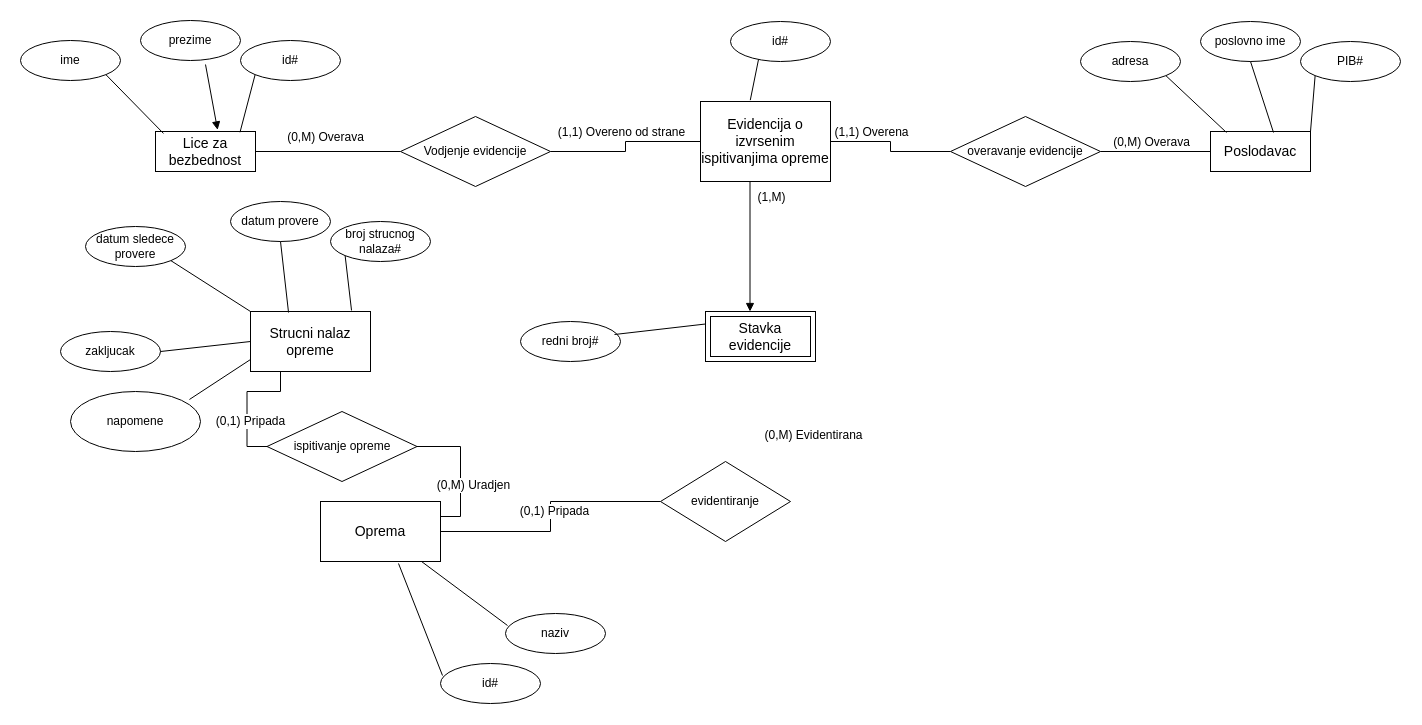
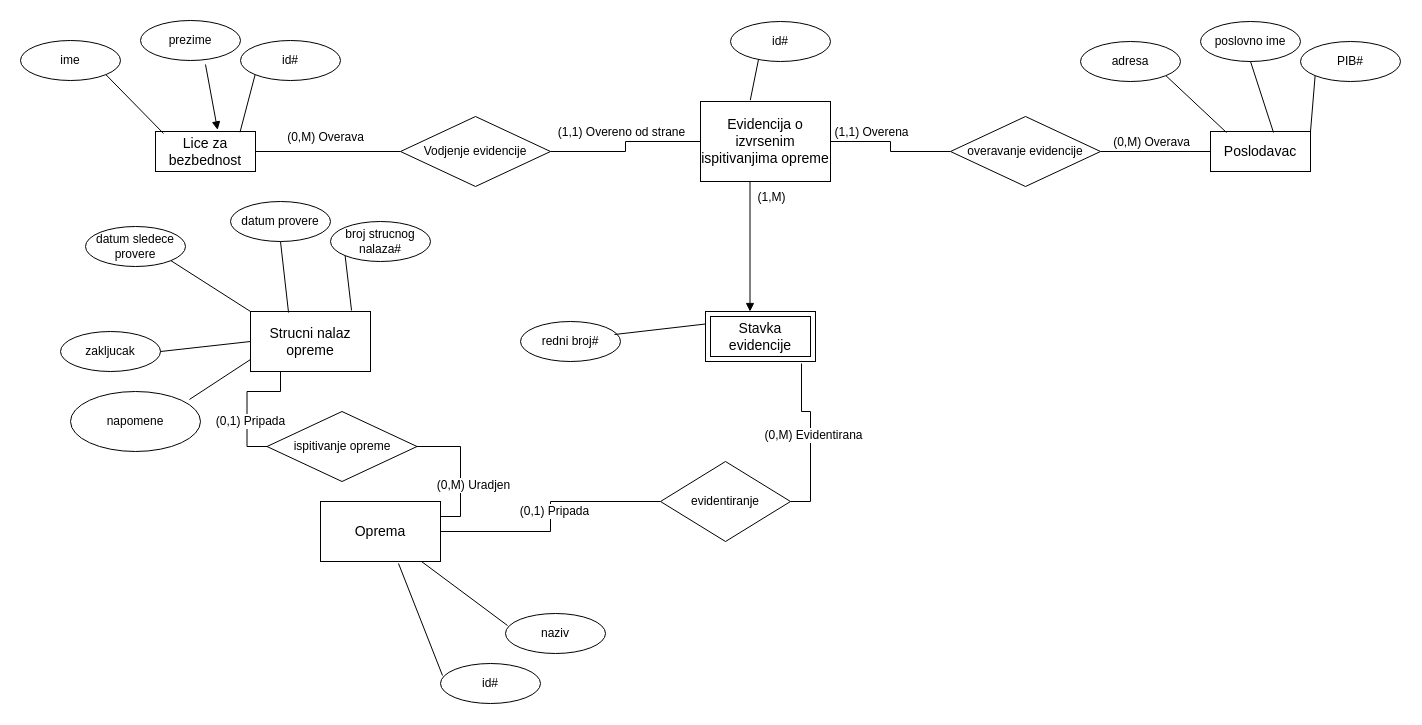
none -> (811, 482)
